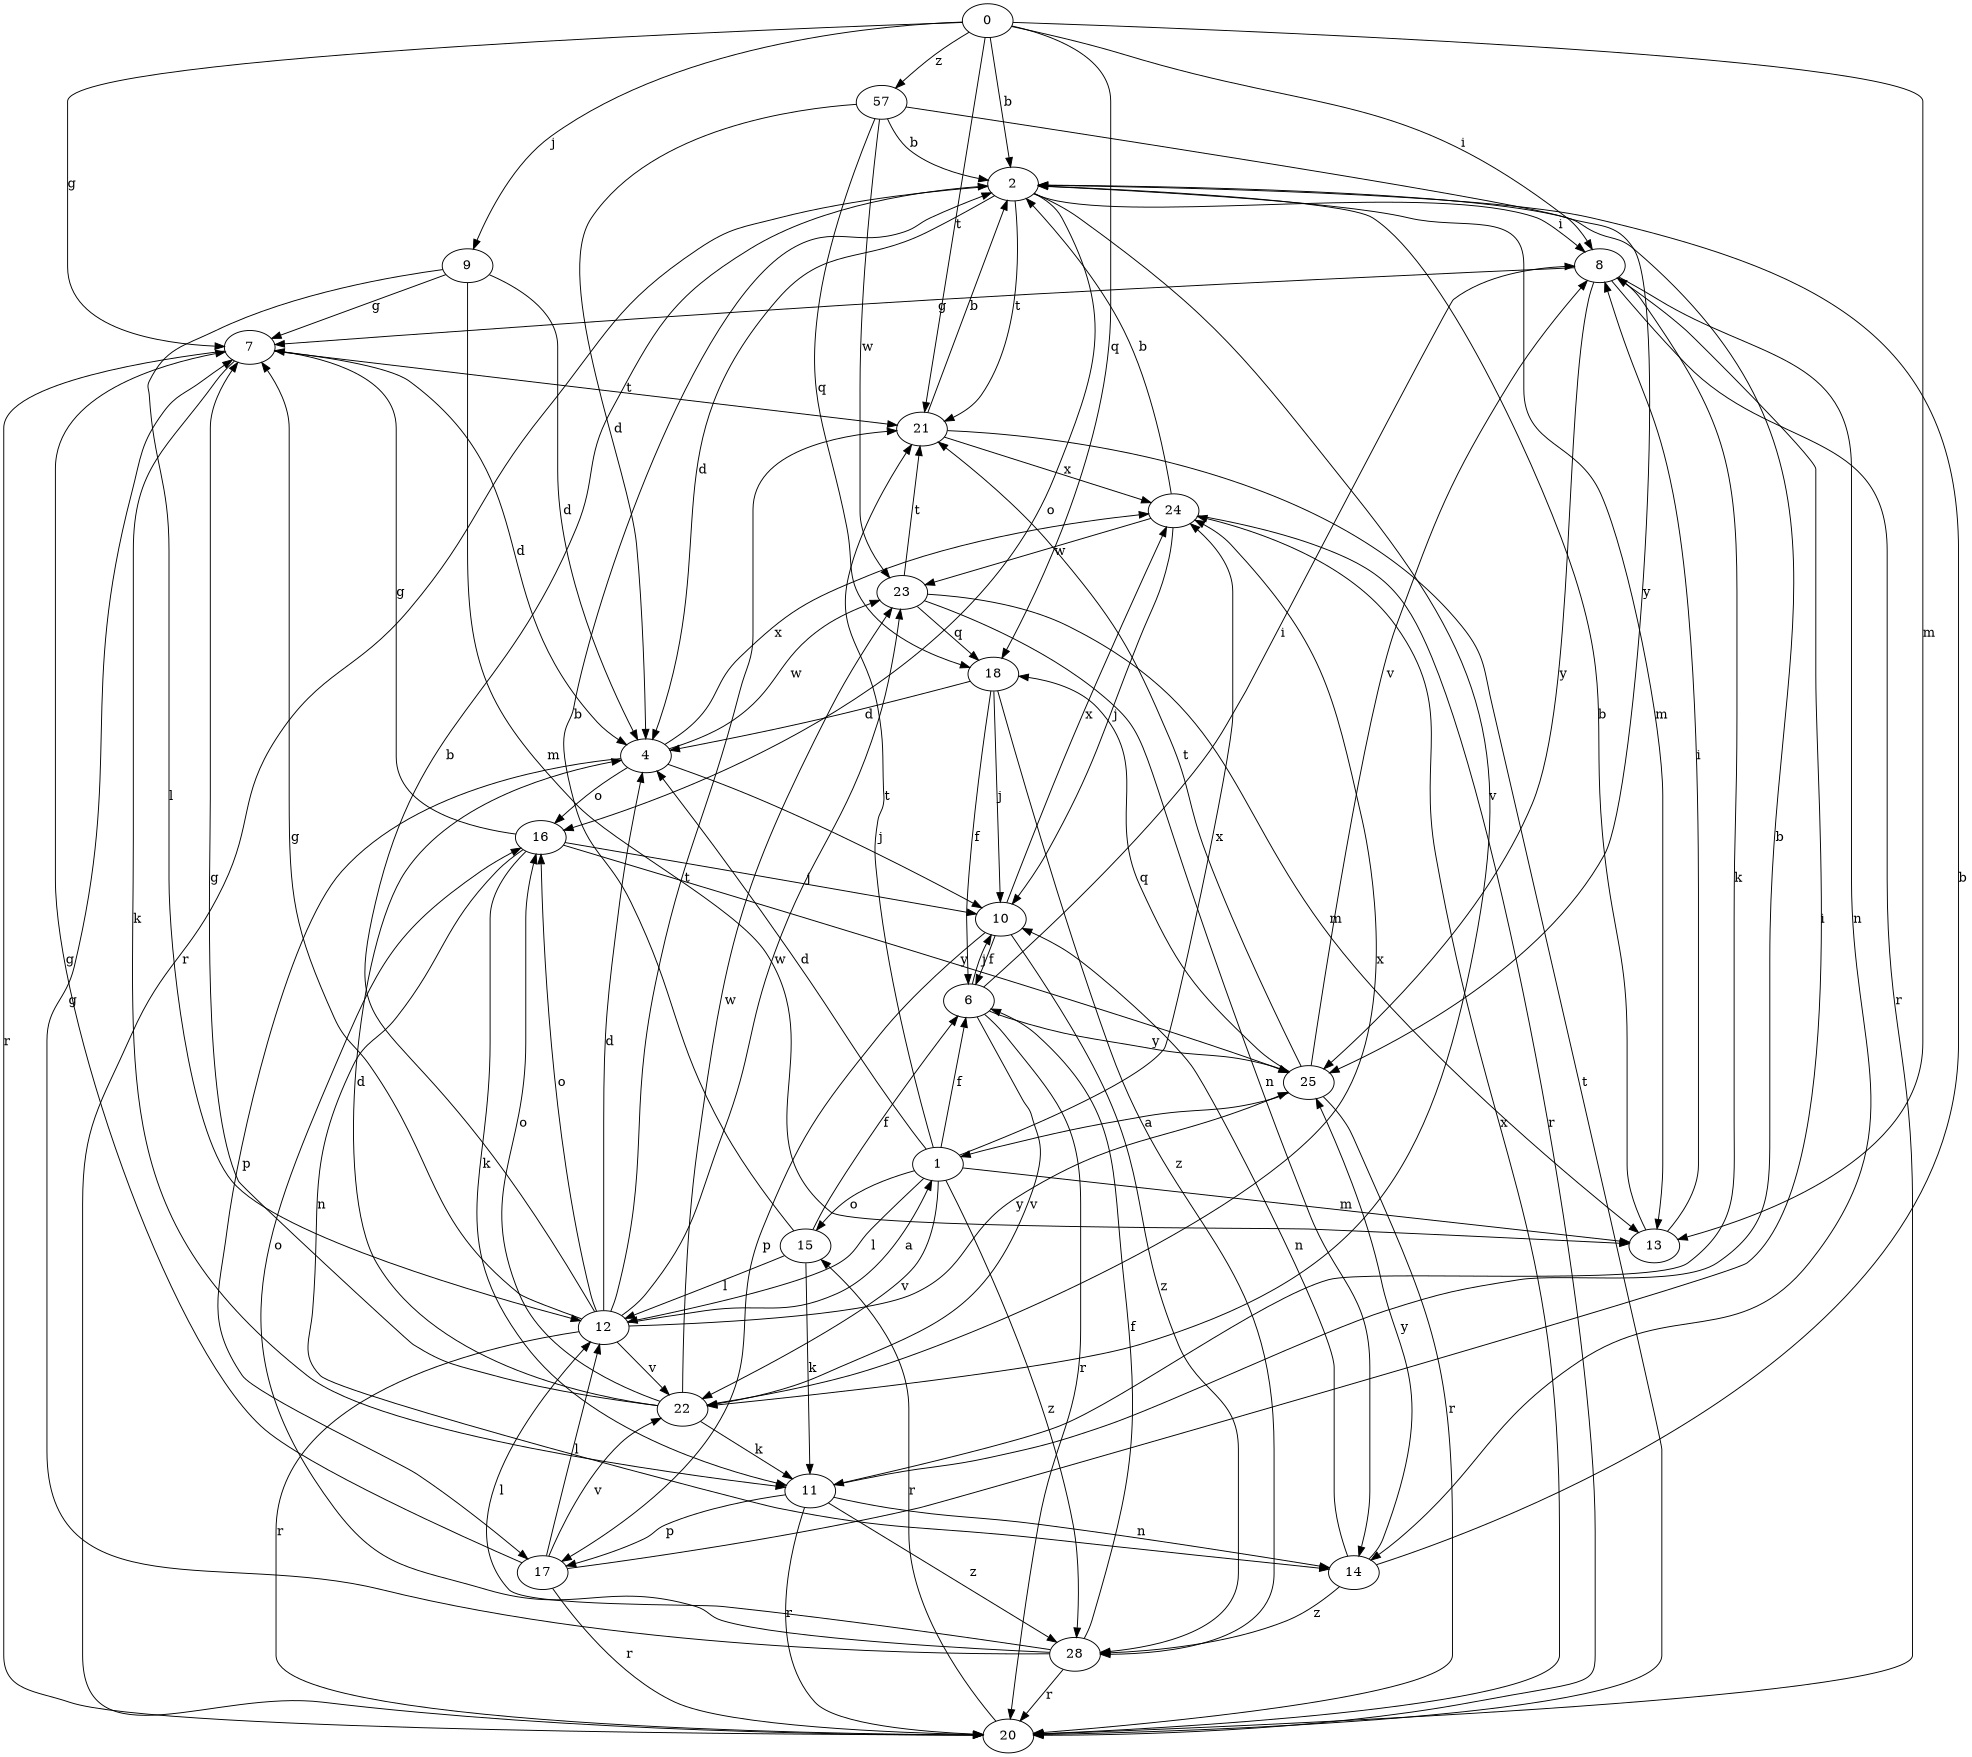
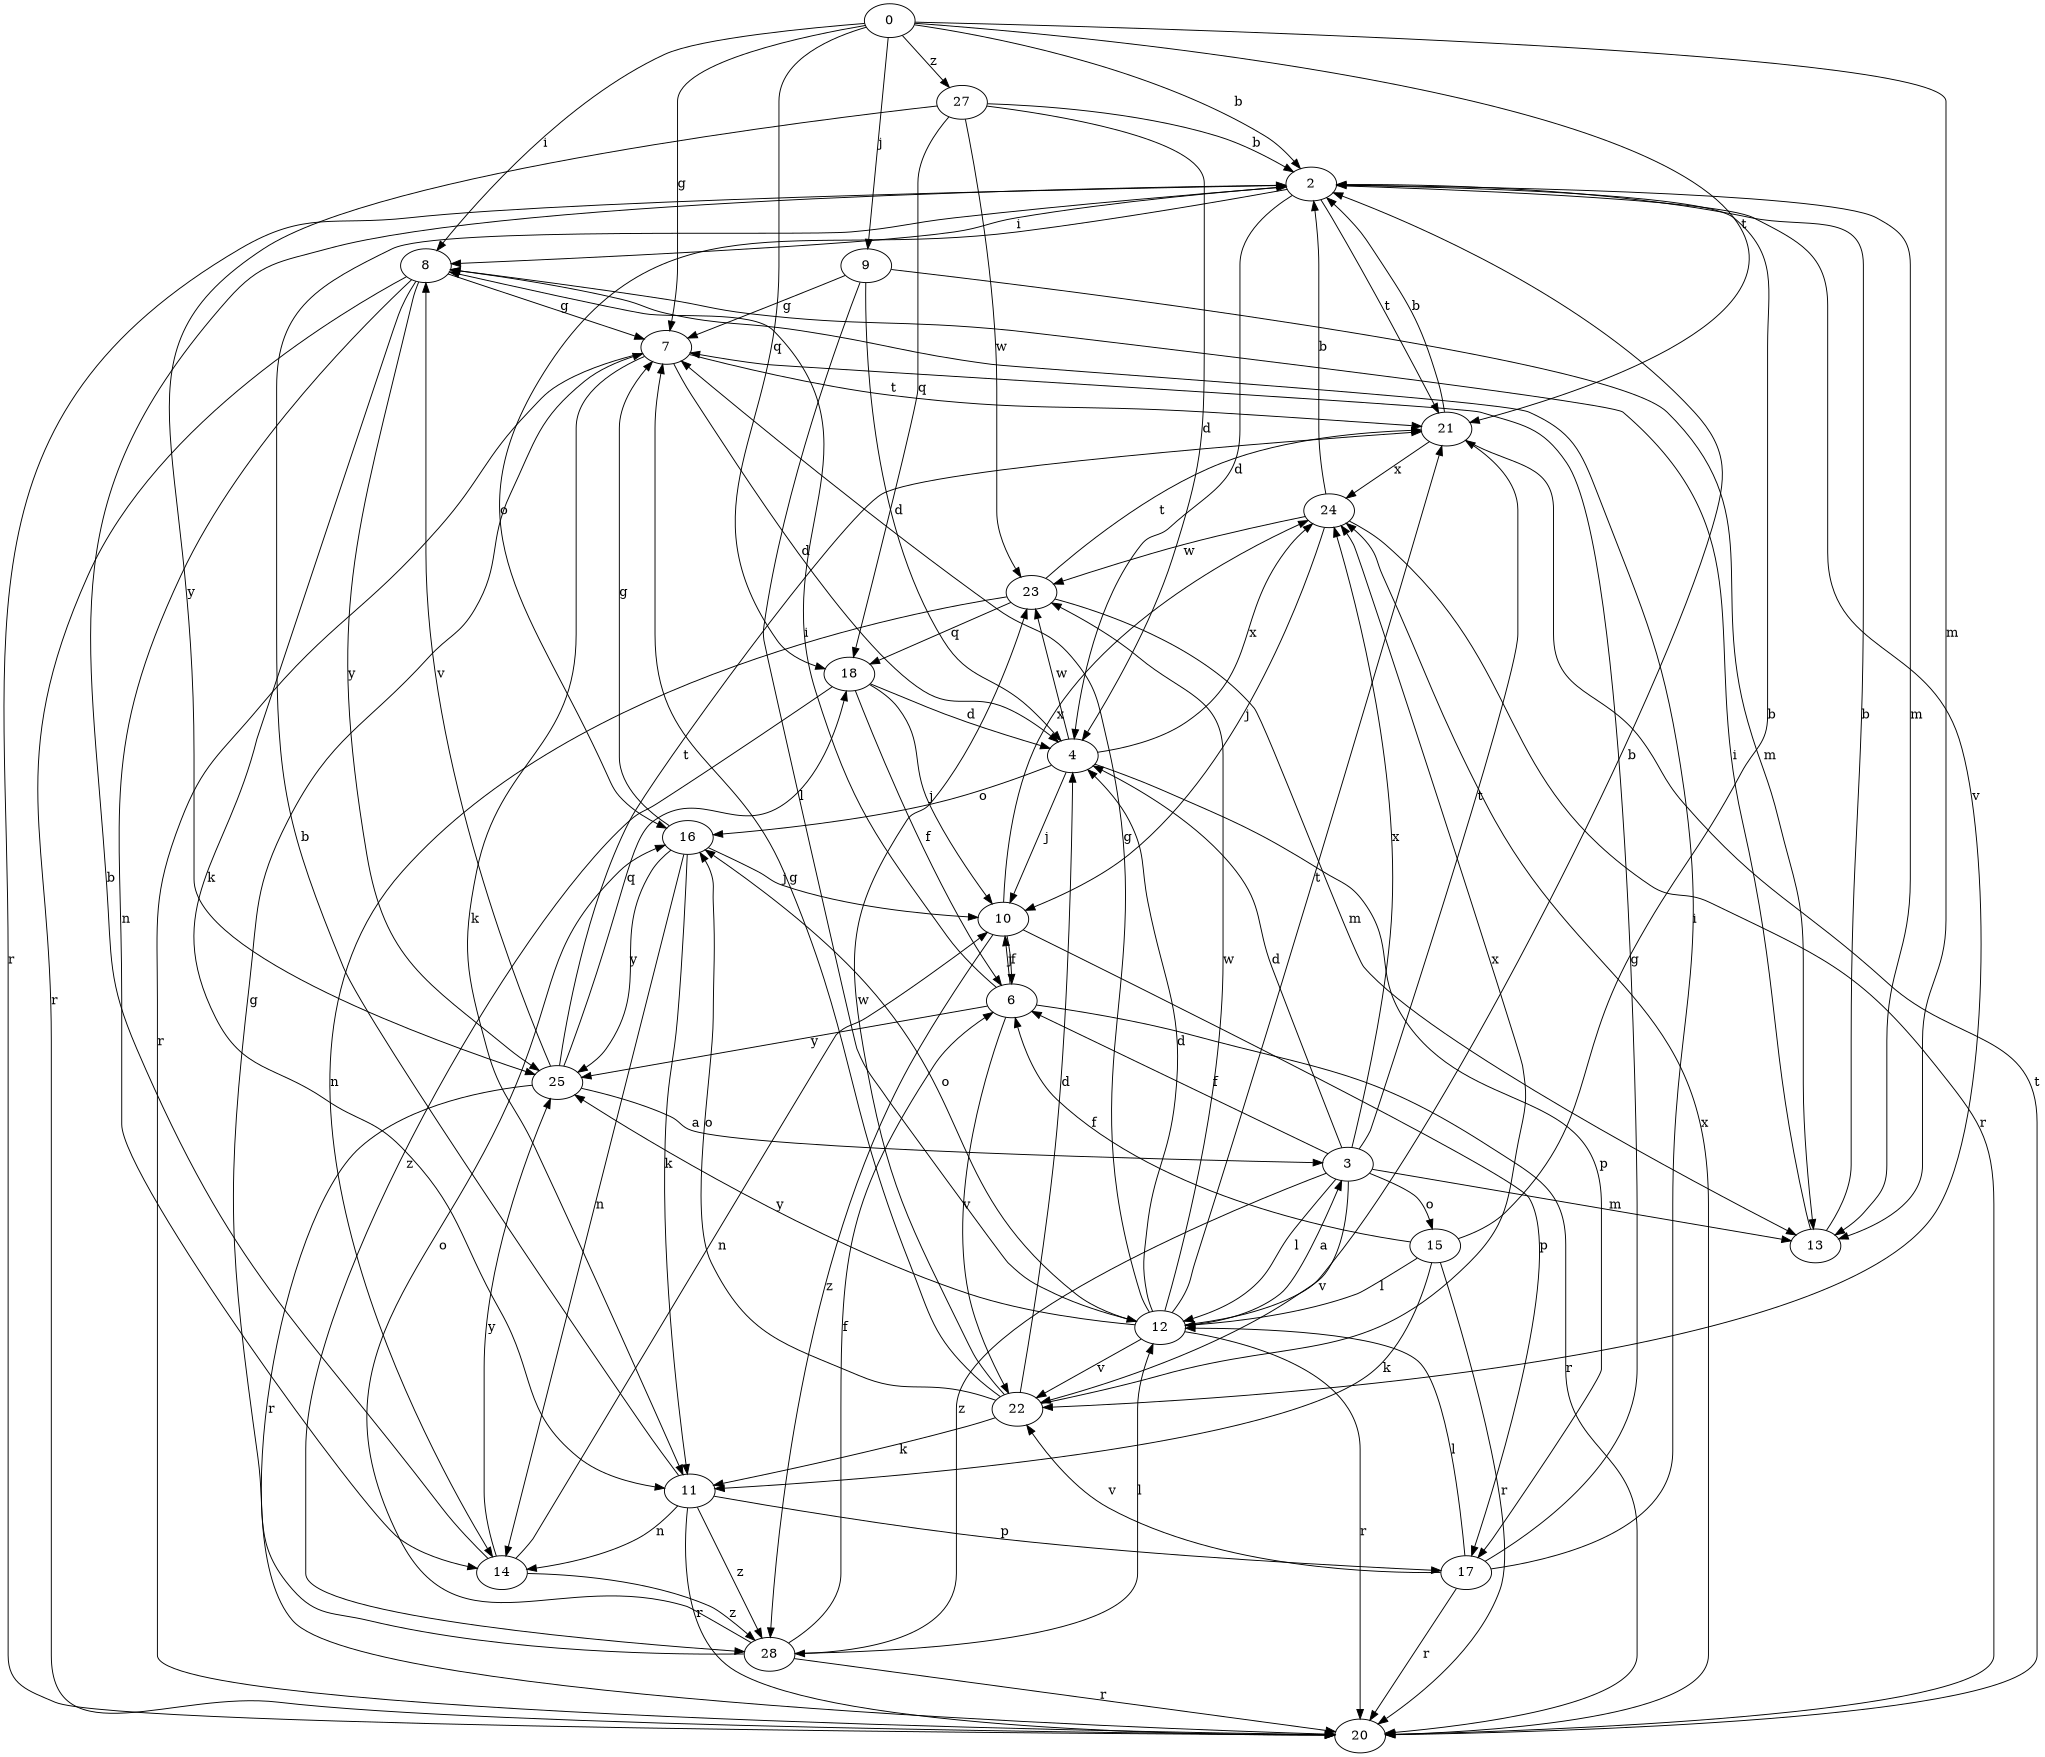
(882, 102) -> (962, 102)
(938, 1164) -> (1348, 1164)
(909, 1493) -> (1501, 1510)
